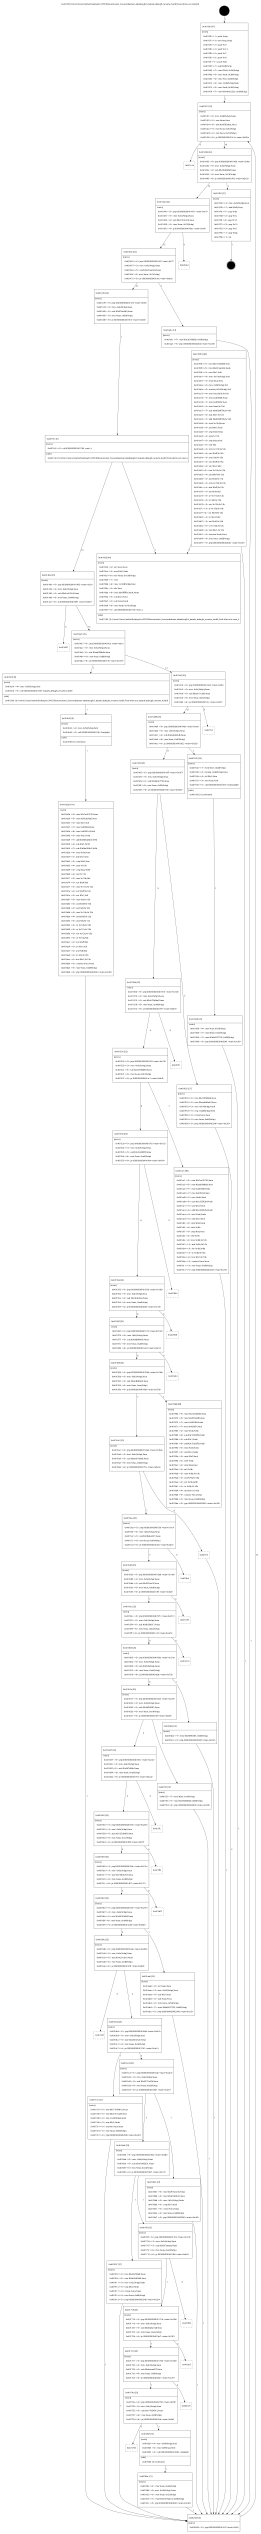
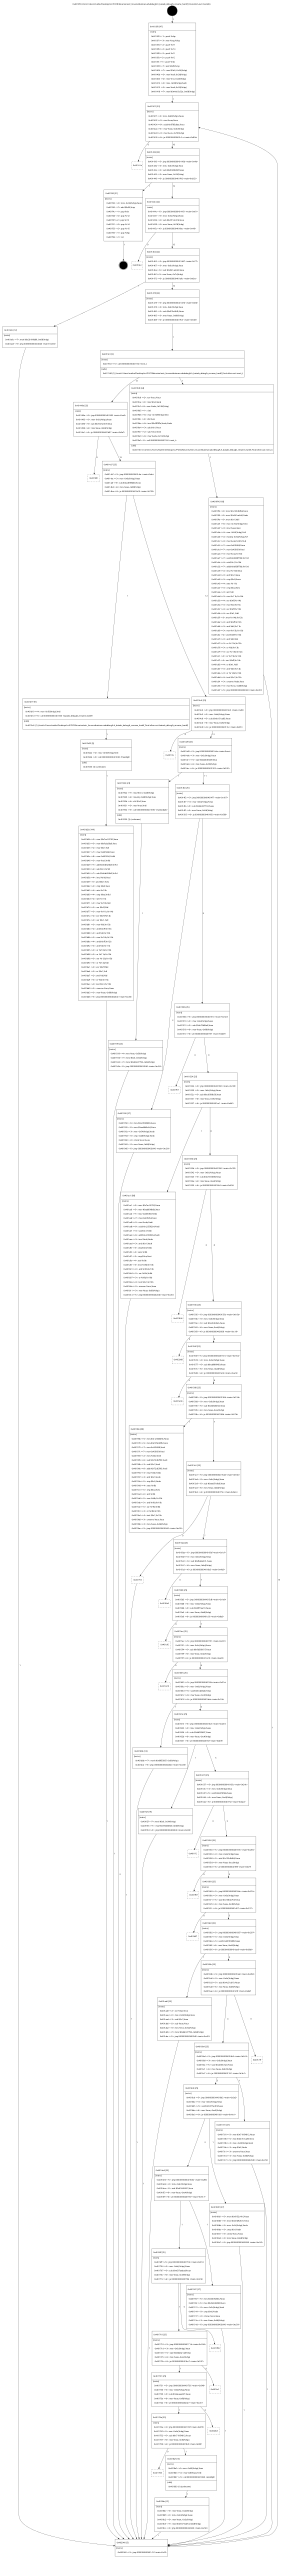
(190, 548) -> (213, 475)
